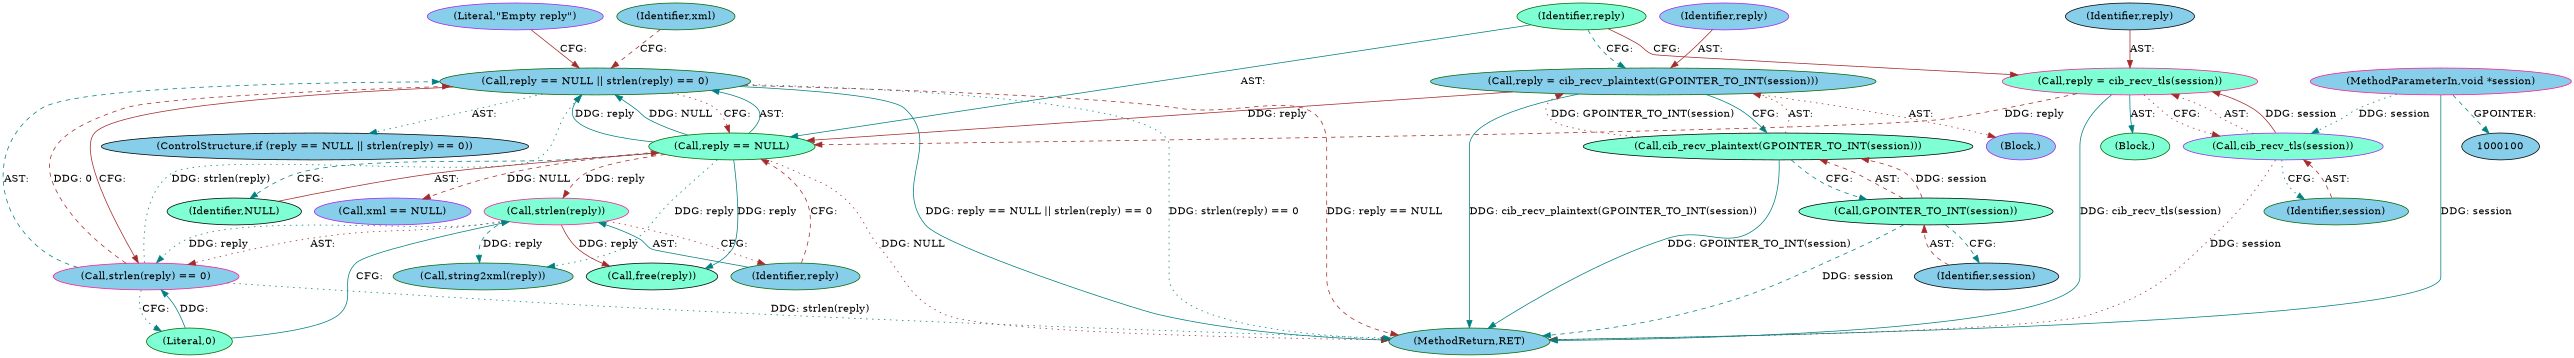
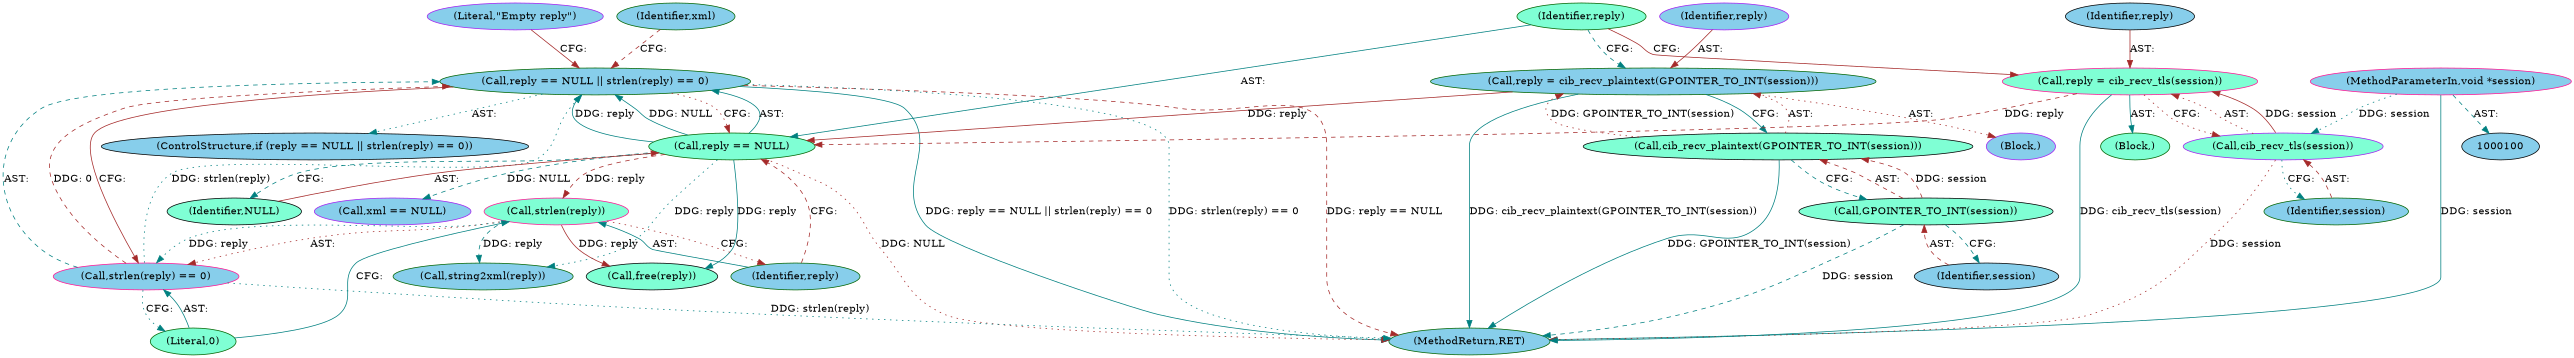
(2507, 114) -> (2488, 114)
(536, 168) -> (536, 168)
(196, 309) -> (198, 309)
